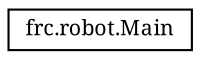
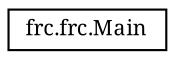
(100, 30) -> (87, 30)
